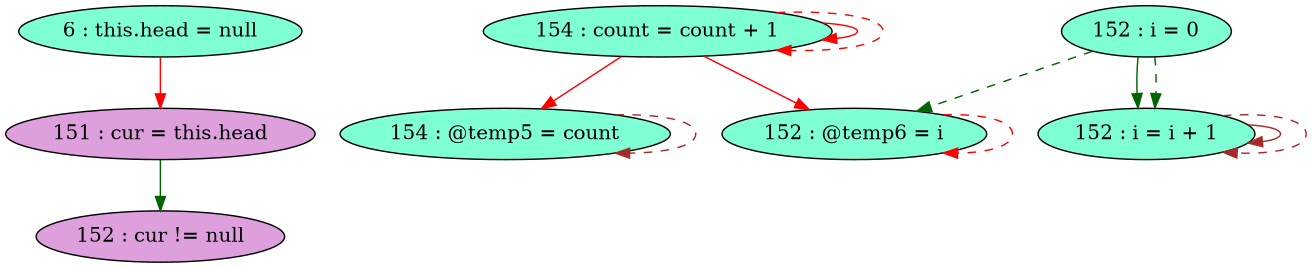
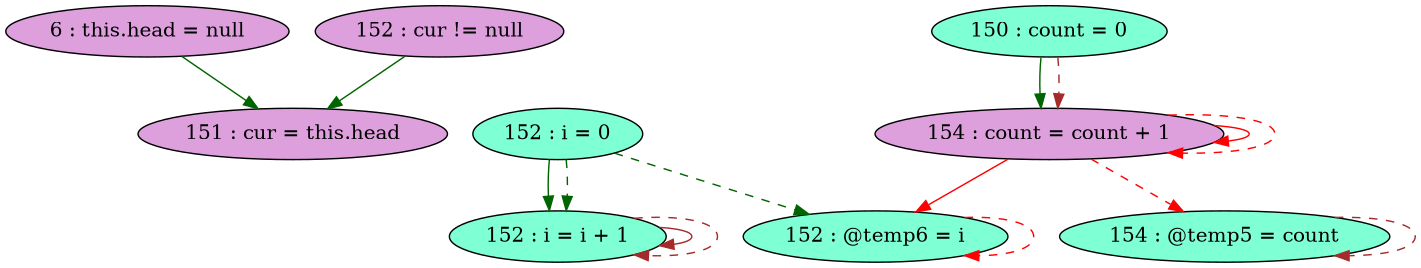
(160, 31) -> (147, 31)
(658, 31) -> (1049, 134)
none -> (1049, 31)
(160, 76) -> (214, 78)
(587, 79) -> (1131, 182)
(160, 178) -> (372, 78)
